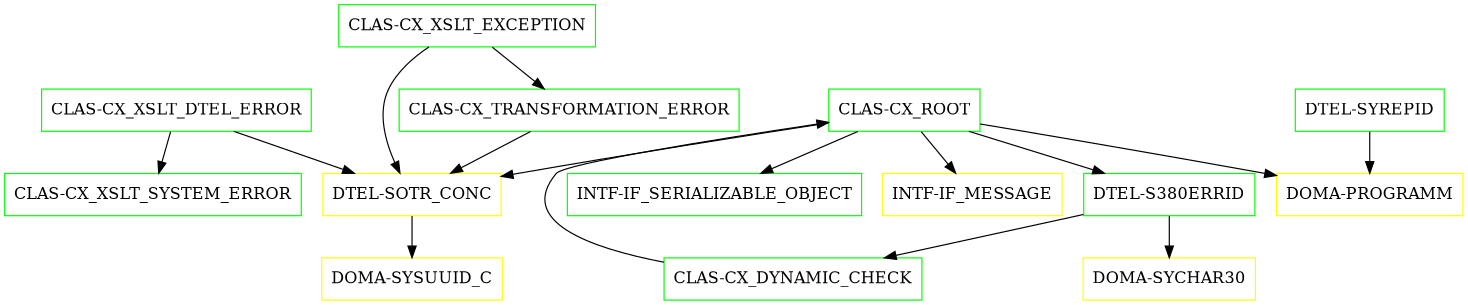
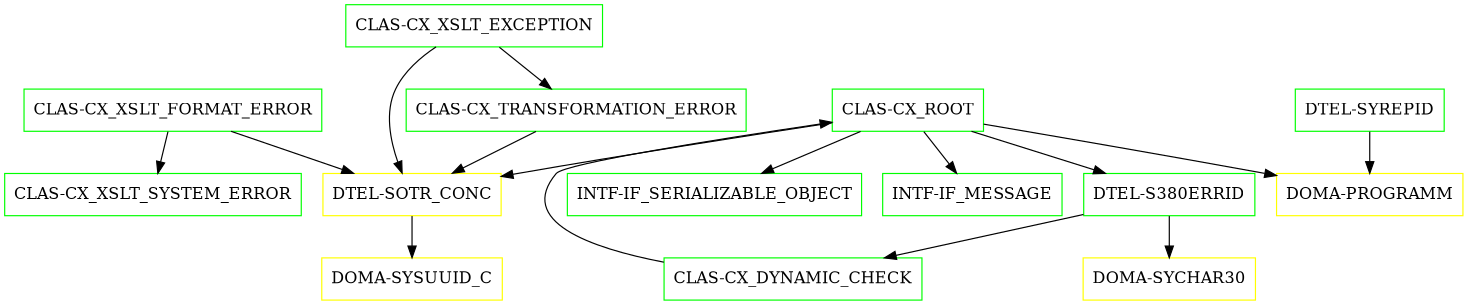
(176, 110) -> (173, 110)
(972, 195) -> (972, 195)
